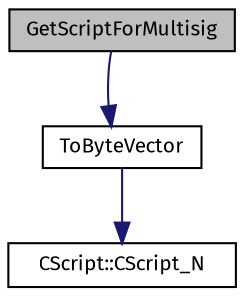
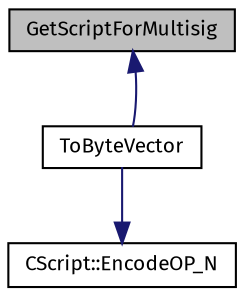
(108, 78) -> (136, 99)
(122, 265) -> (122, 265)
